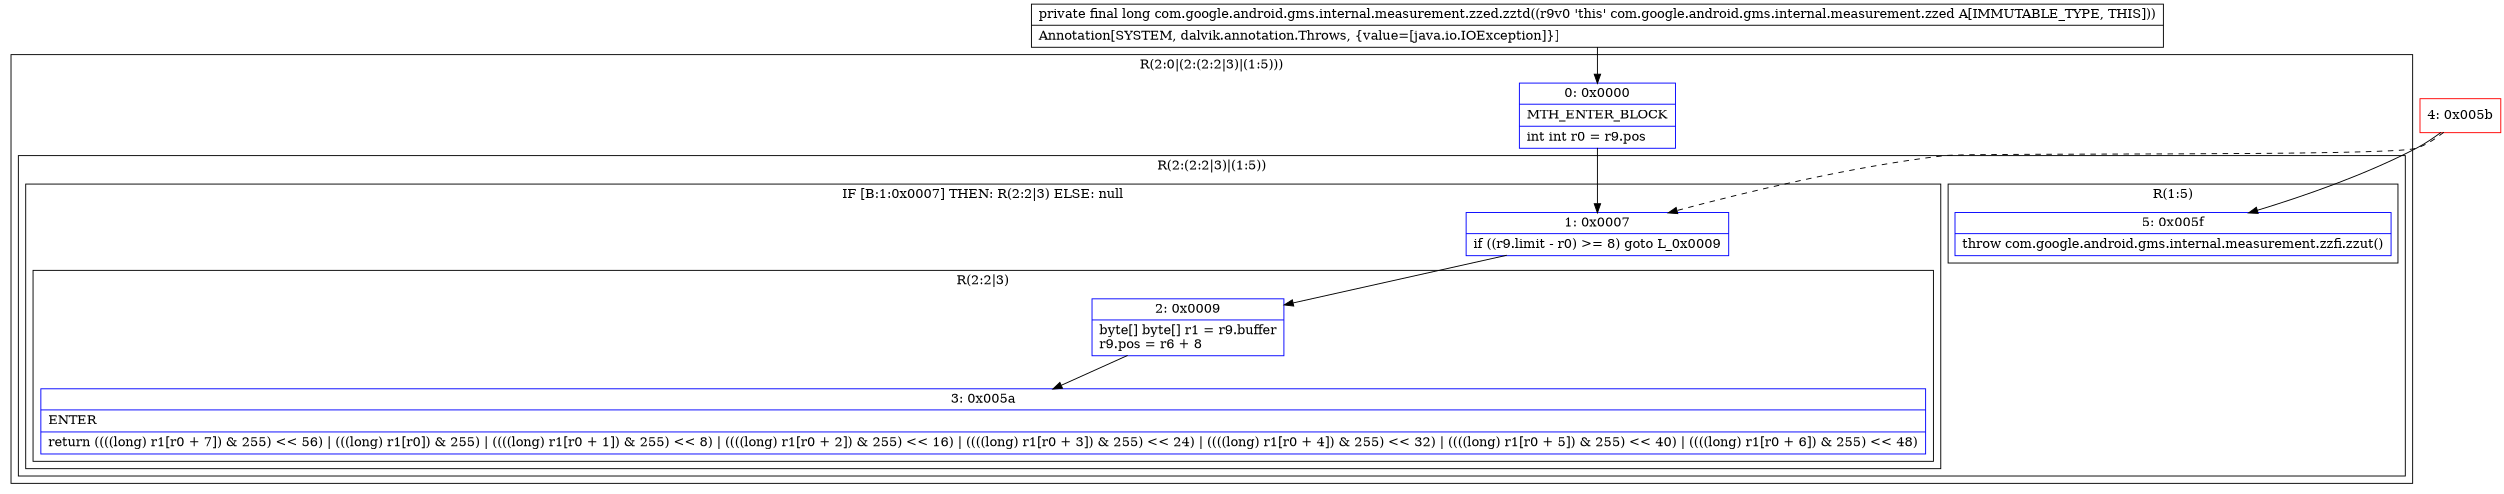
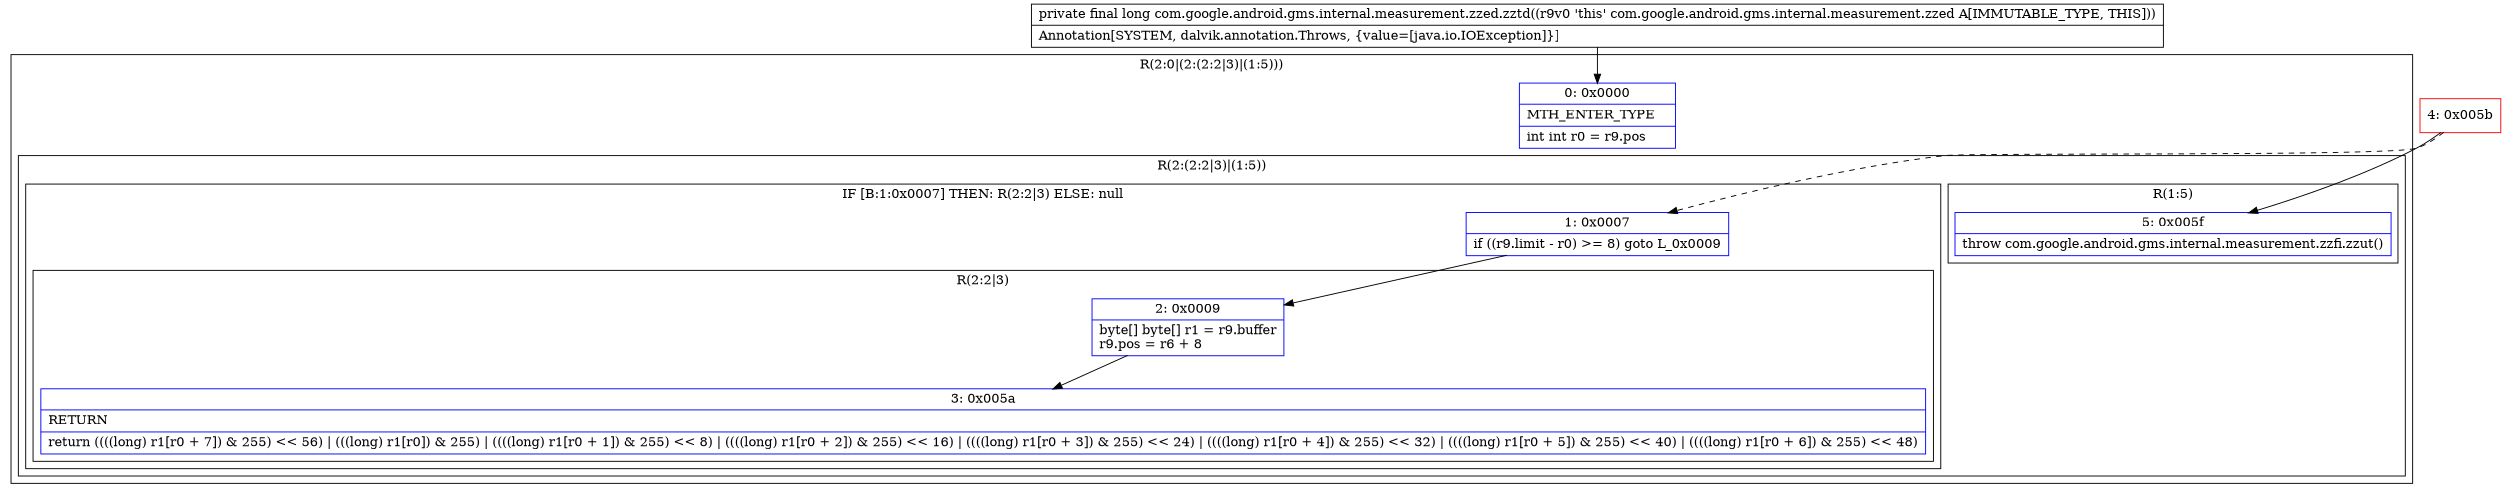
(1597, 115) -> (1591, 115)
(1597, 176) -> none
(73, 420) -> (78, 420)
